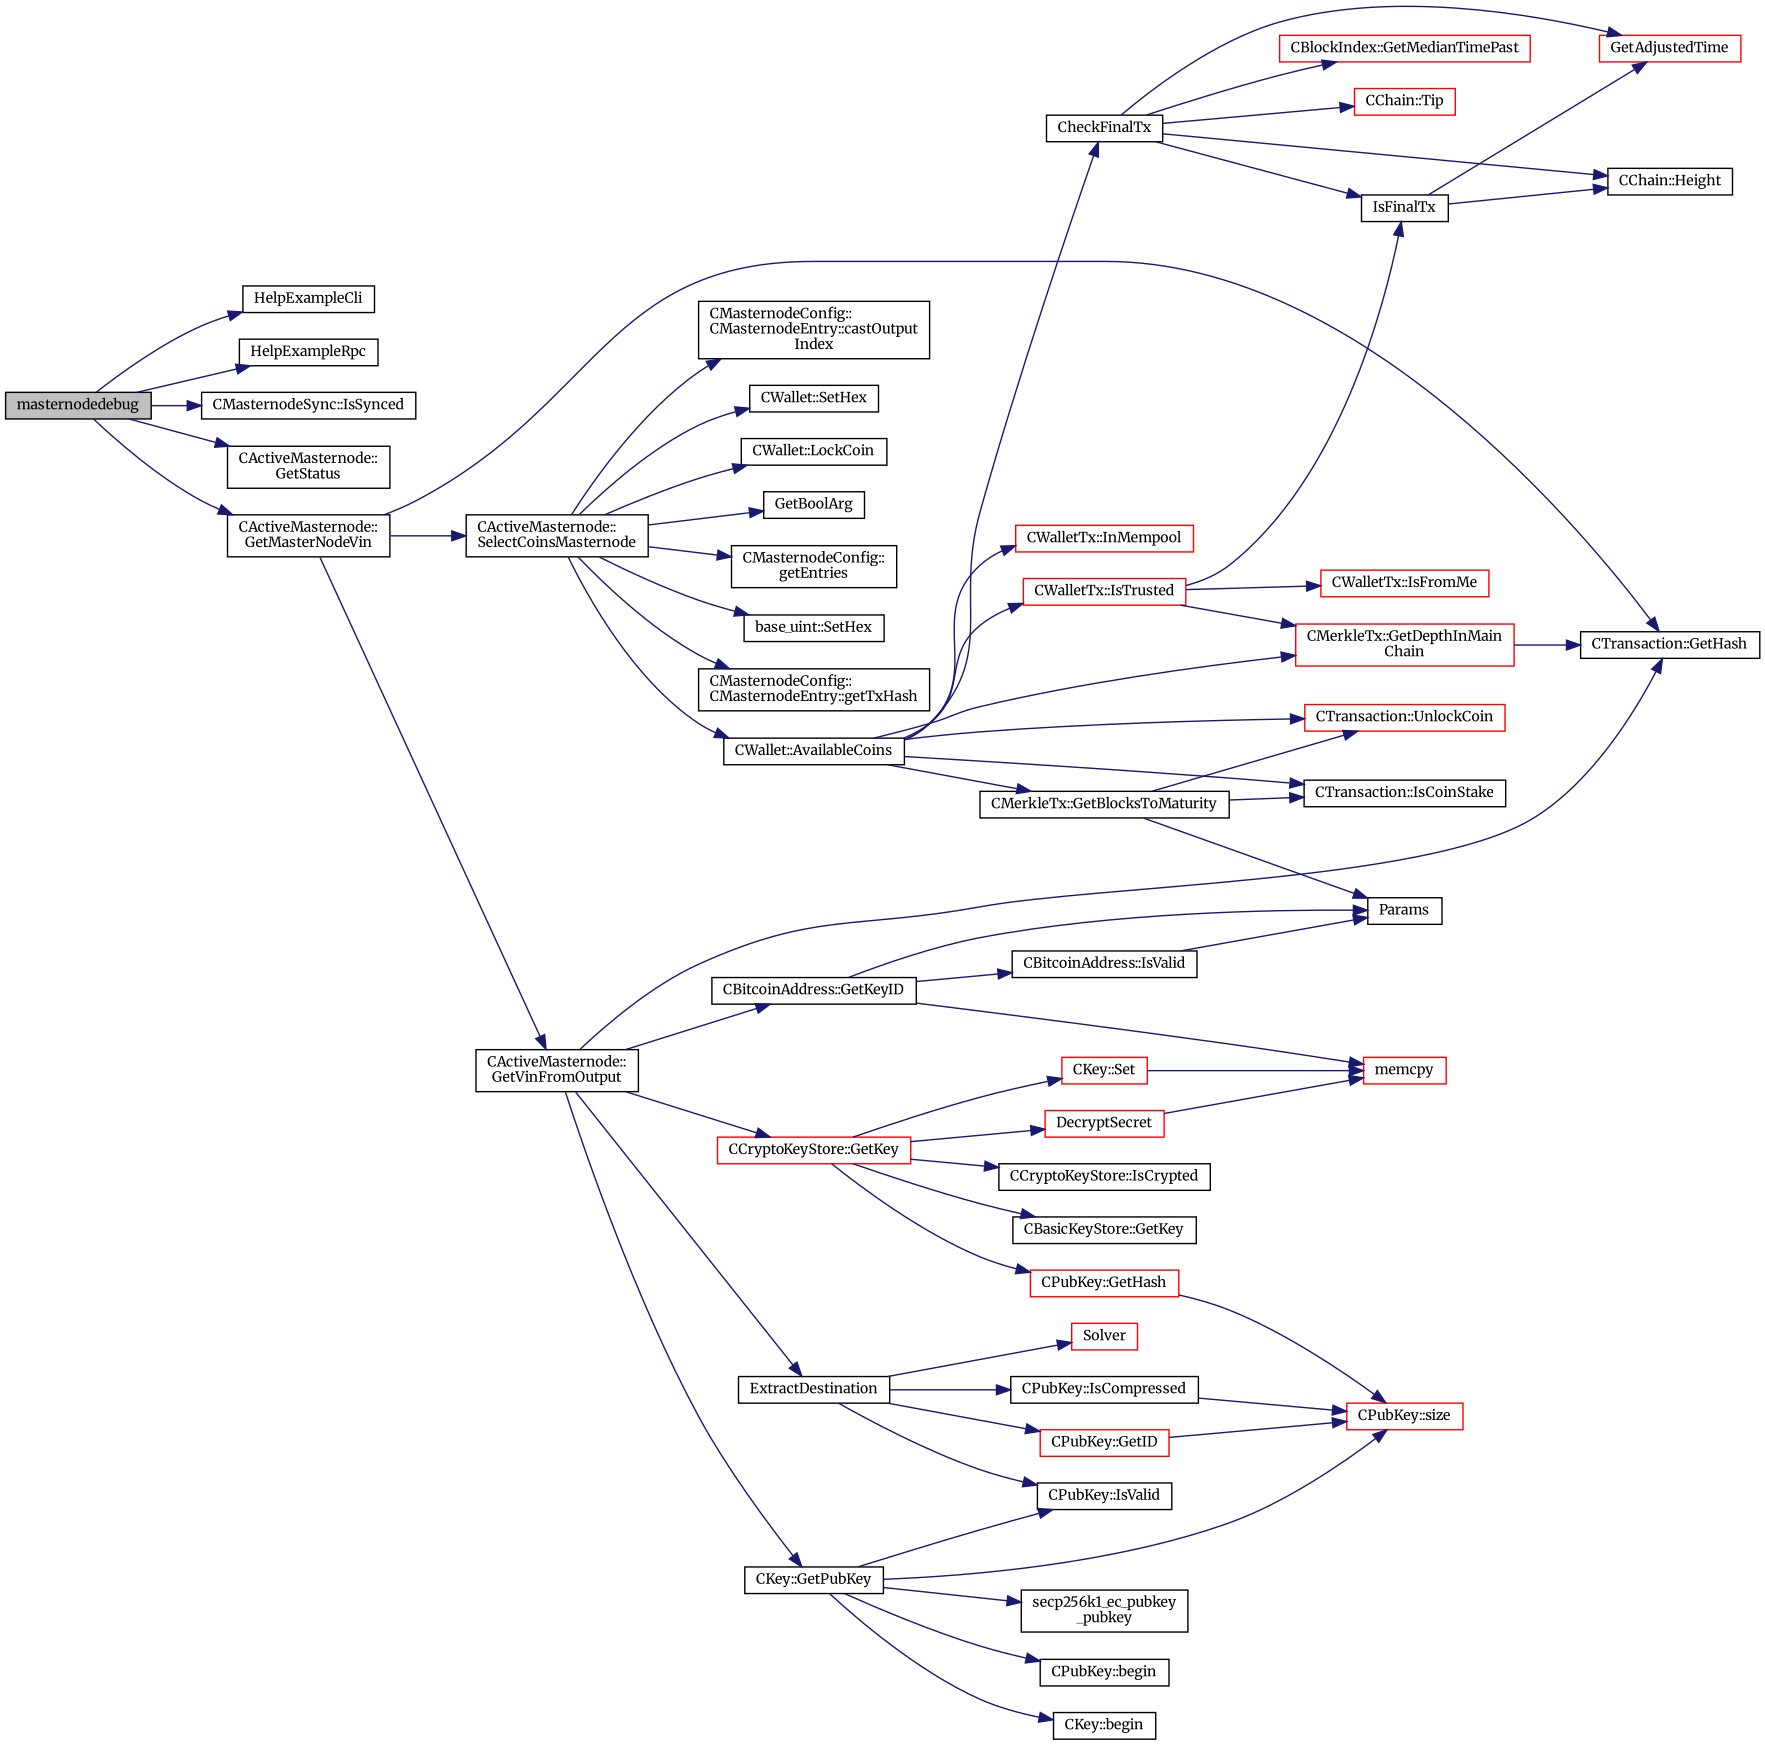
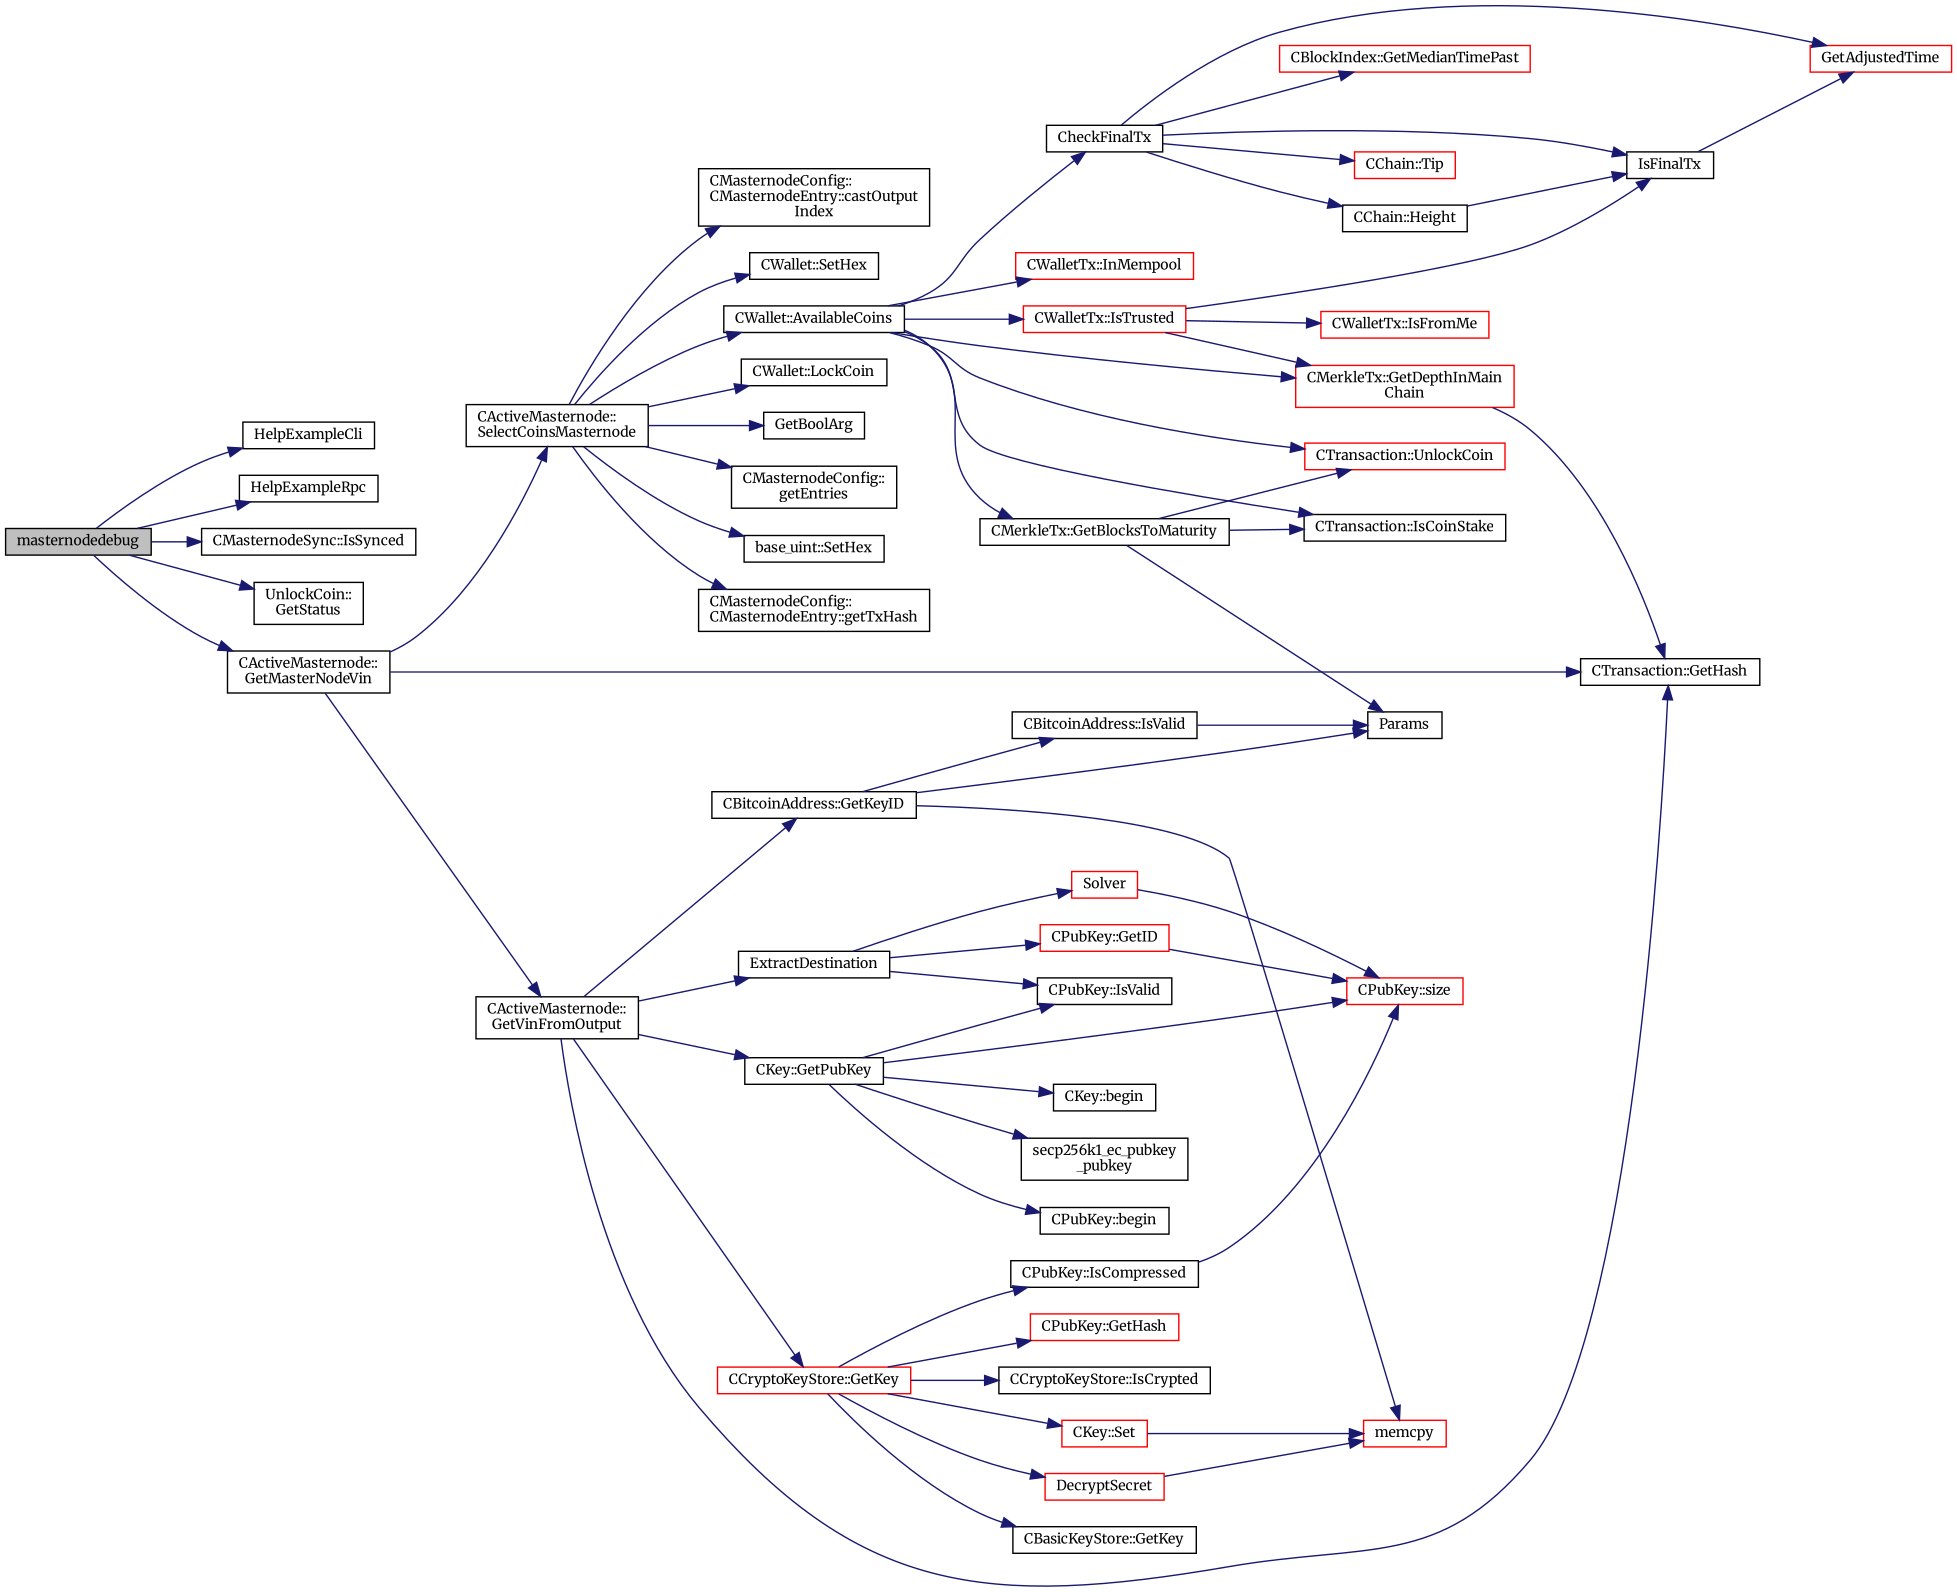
(1521, 197) -> (1540, 191)
(309, 467) -> (309, 603)
(1281, 1335) -> (1261, 923)
(943, 1390) -> (924, 1323)
